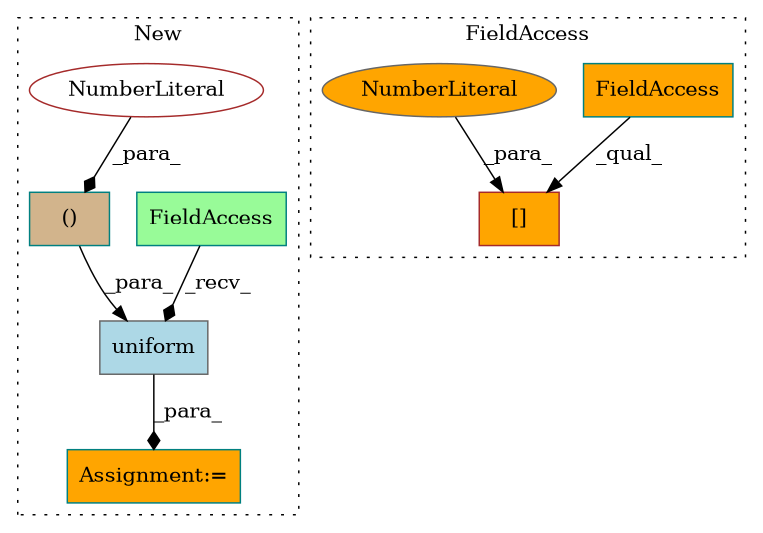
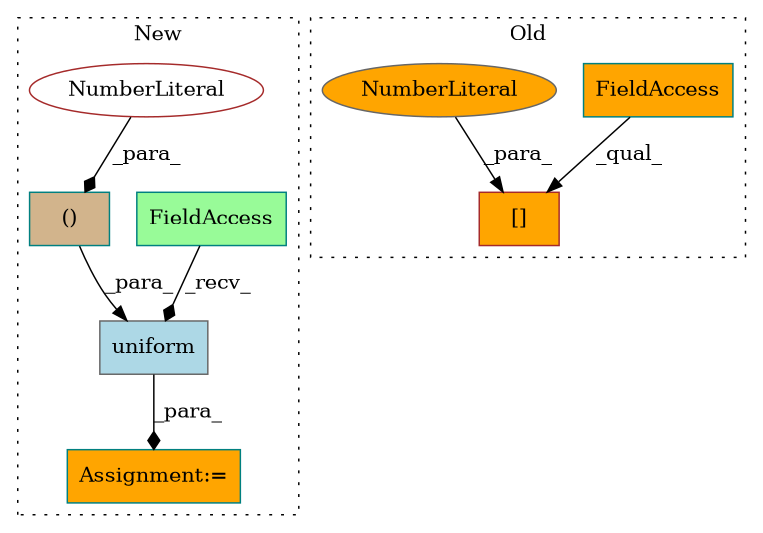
(528, 35) -> (528, 35)
